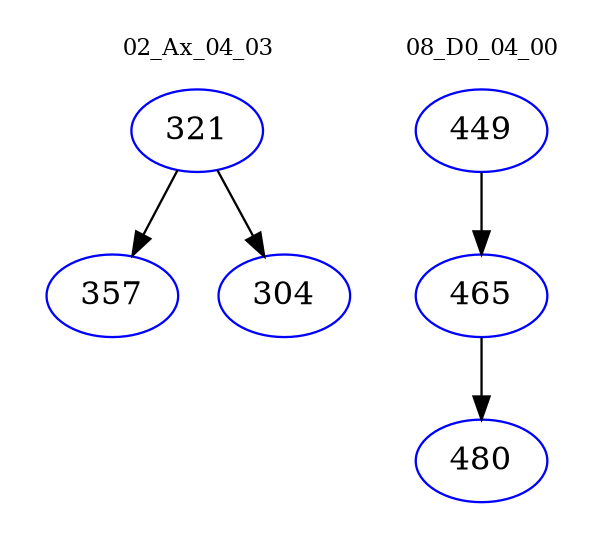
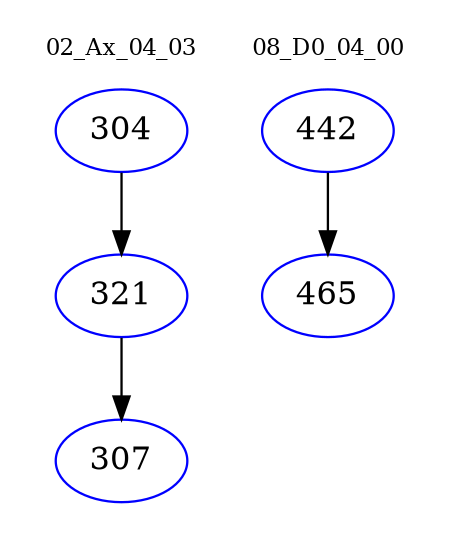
(482, 131) -> (328, 131)
(235, 203) -> (122, 202)
(112, 296) -> (122, 461)
(482, 461) -> none
